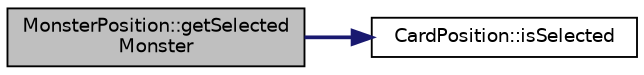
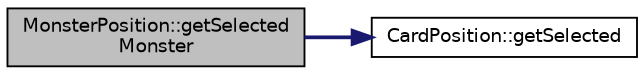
(504, 37) -> (504, 37)
